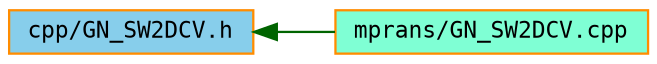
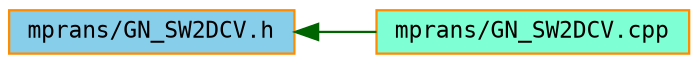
(131, 32) -> (152, 32)
